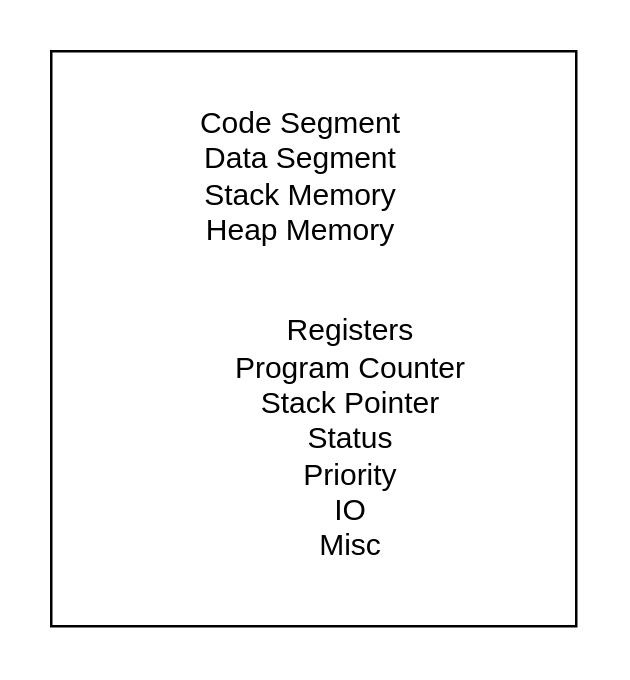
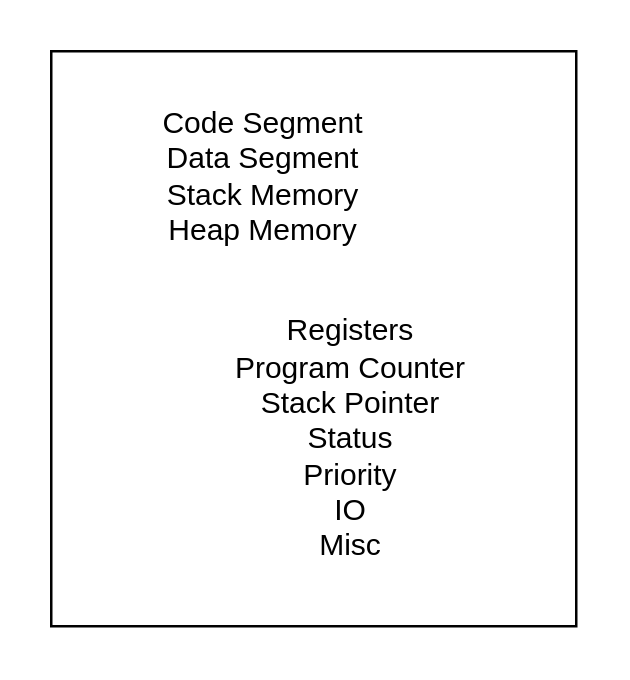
(301, 176) -> (264, 176)
